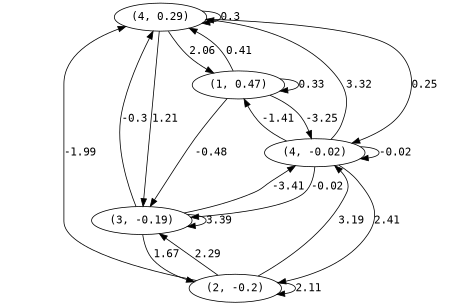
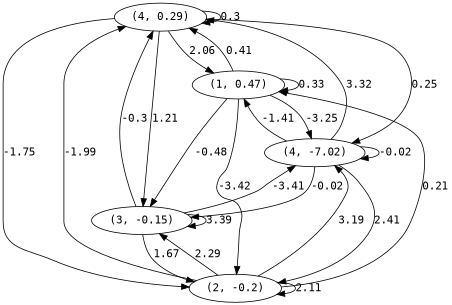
(315, 153) -> (315, 153)
none -> (3, 182)
none -> (422, 185)
none -> (217, 187)
(142, 221) -> (142, 221)
